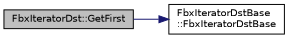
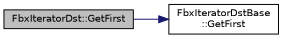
(227, 19) -> (224, 19)
